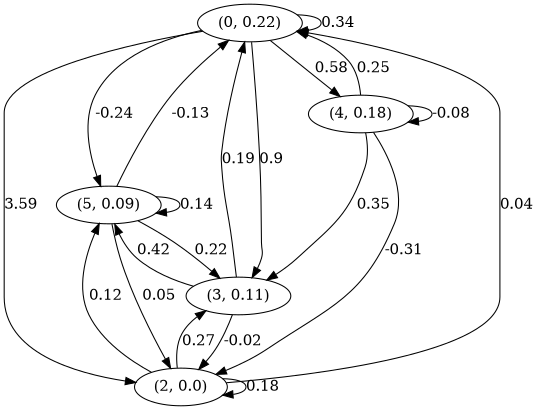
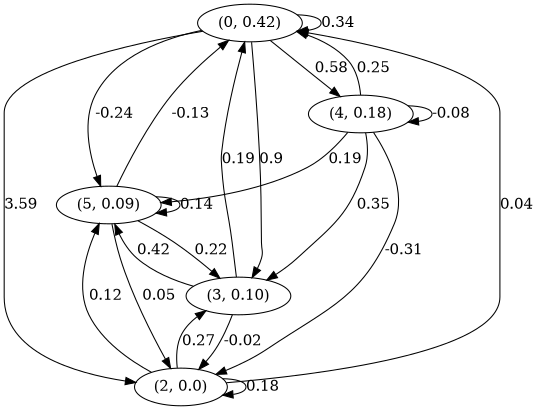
(250, 23) -> (250, 23)
none -> (267, 184)
(238, 296) -> (238, 296)
